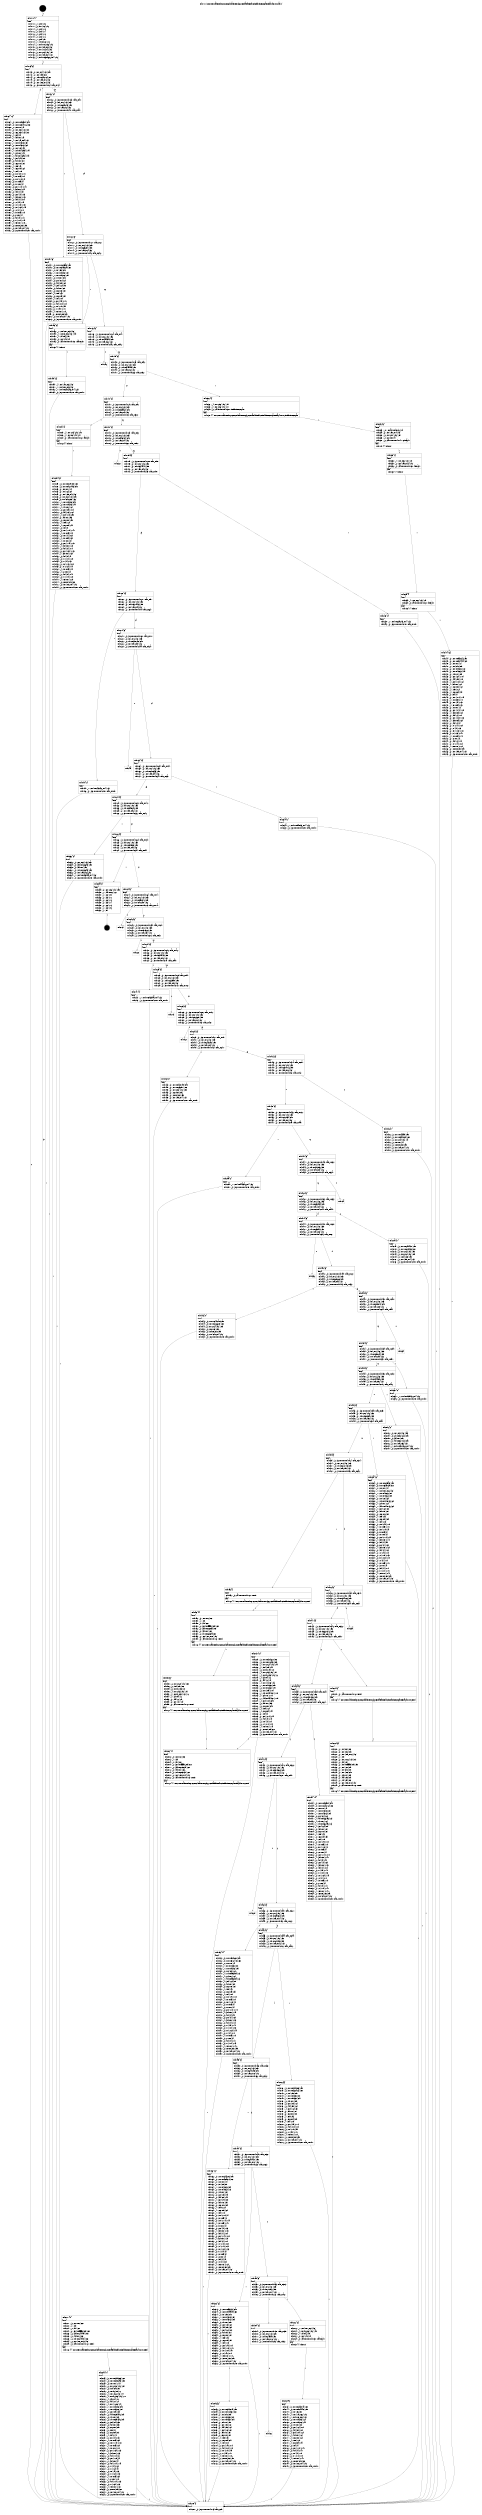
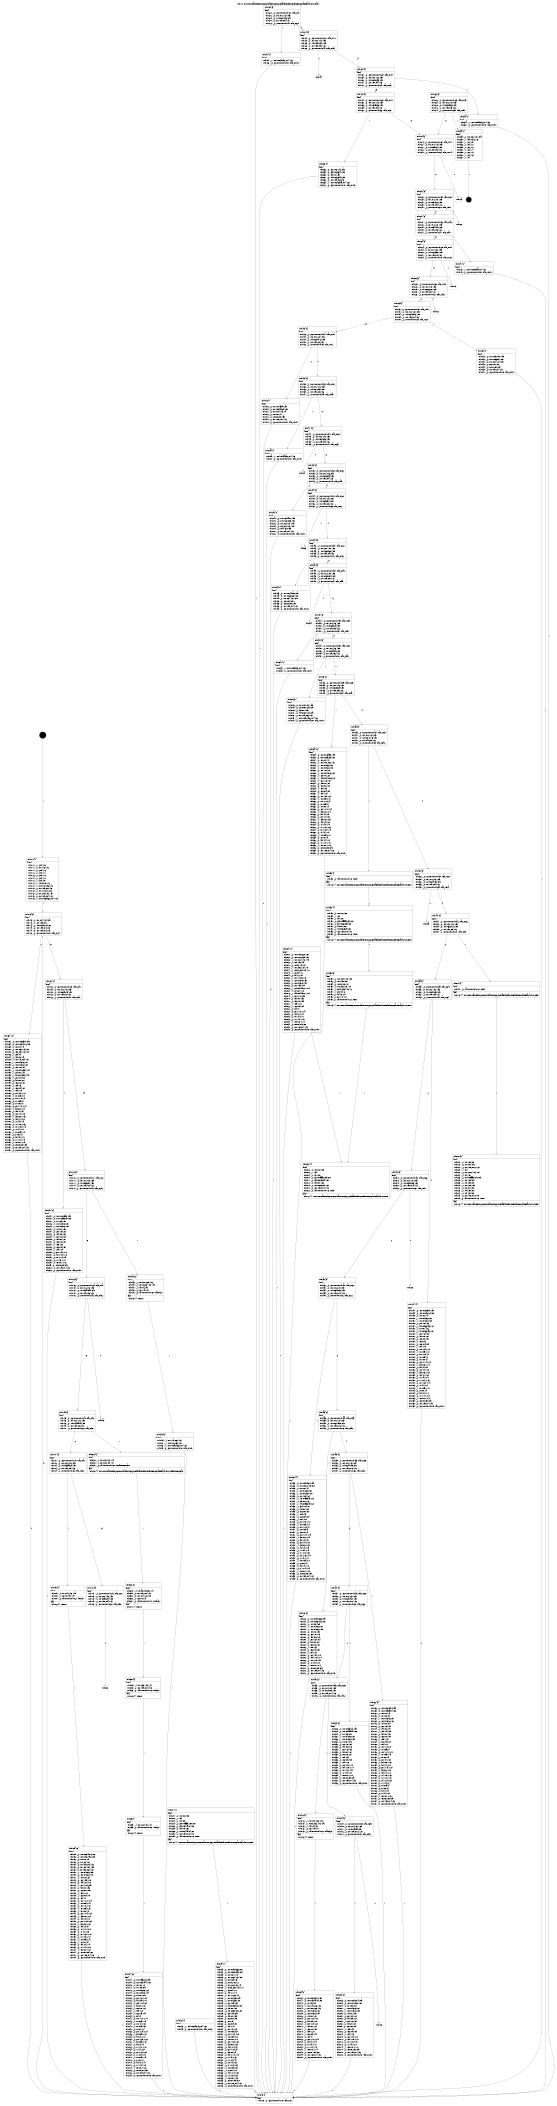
(141, 464) -> none
(130, 824) -> (405, 123)
(229, 2384) -> (354, 1914)
